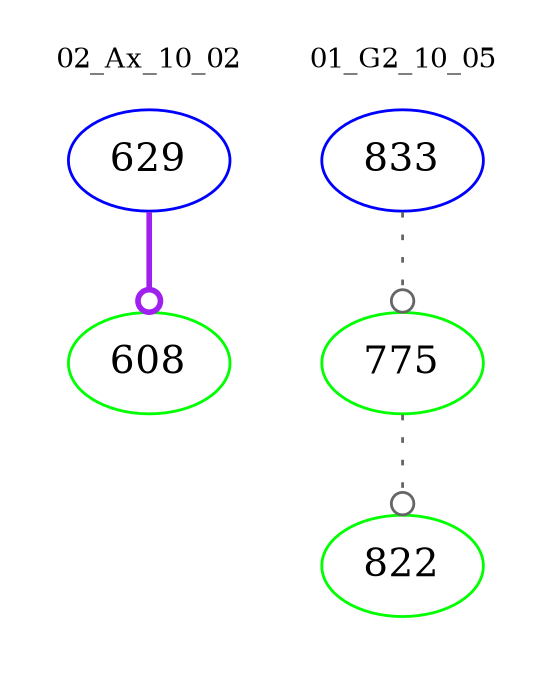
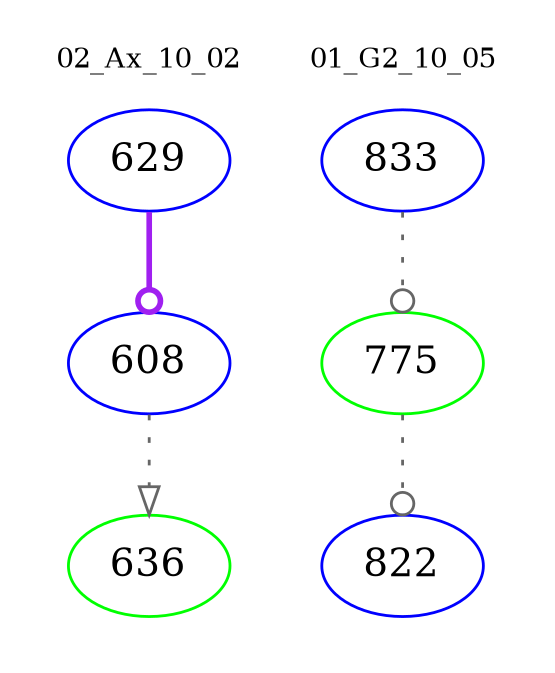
(149, 363) -> (149, 363)
none -> (149, 566)
(403, 566) -> (403, 566)
